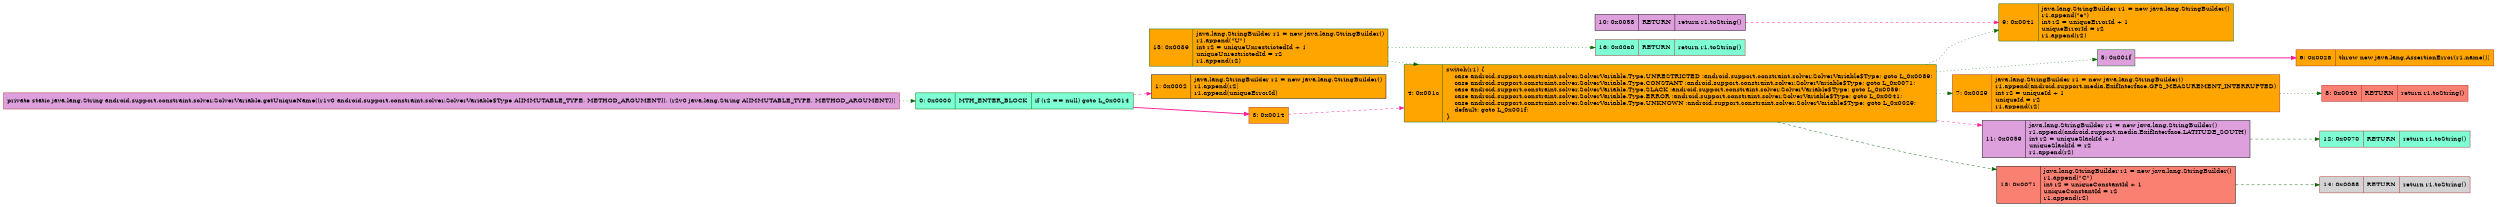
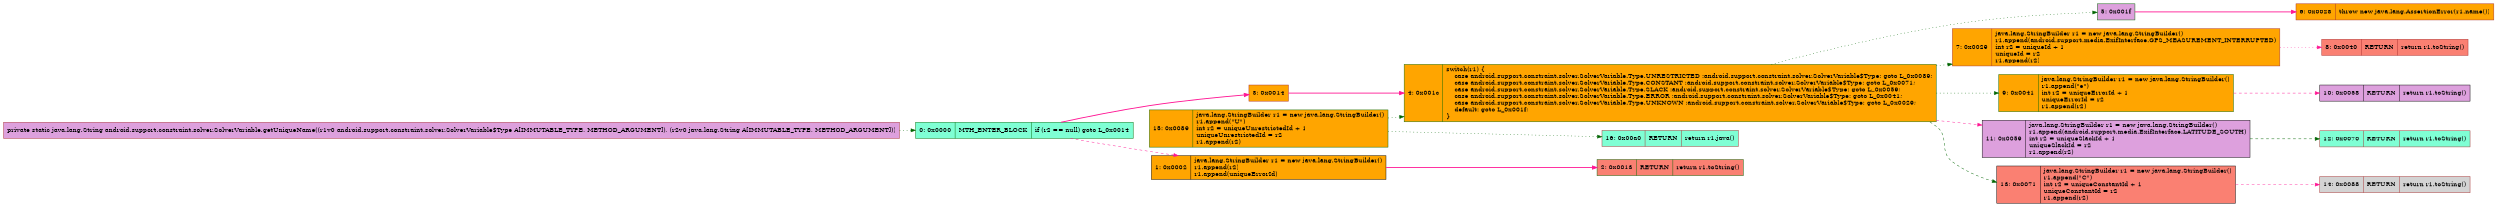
(1870, 22) -> (2274, 93)
(1710, 47) -> (1710, 138)
(2299, 93) -> (2299, 47)
(1344, 111) -> (1344, 93)
none -> (1670, 168)
(2275, 185) -> (2275, 185)
